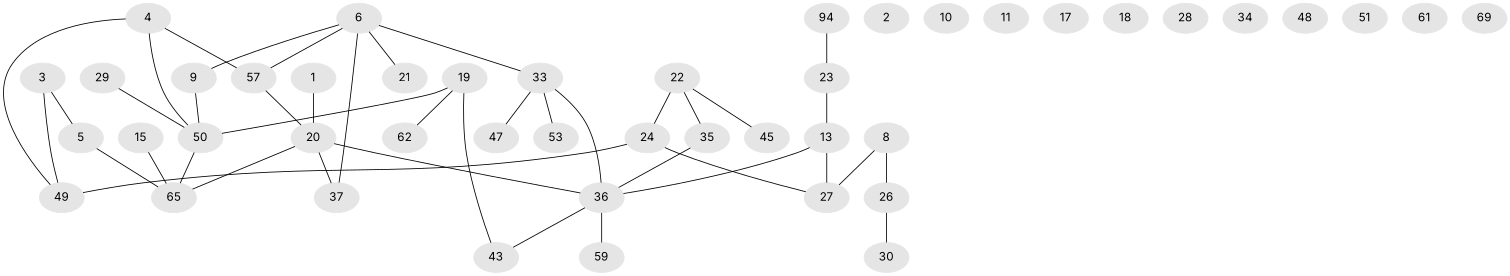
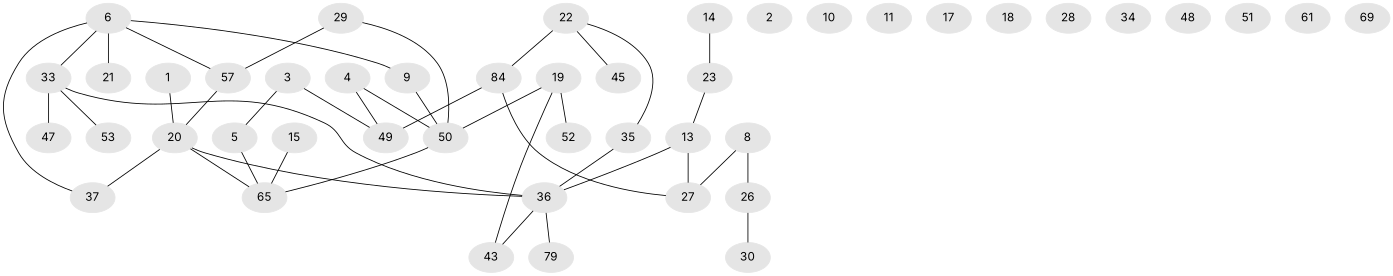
(827, 18) -> (710, 18)
(201, 48) -> (285, 48)
(405, 138) -> (569, 138)
(647, 138) -> (499, 78)
(602, 257) -> (551, 257)
